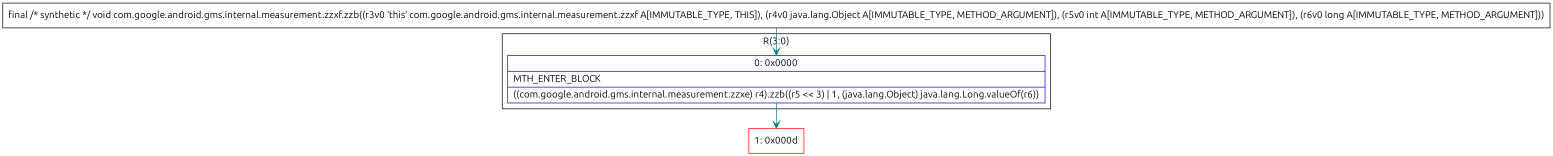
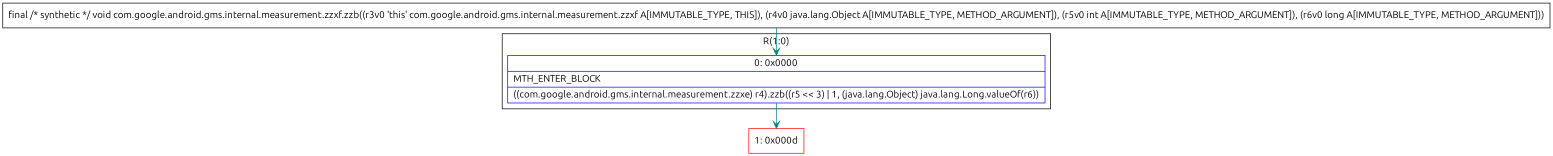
(776, 42) -> (776, 42)
